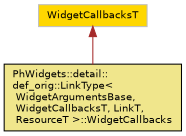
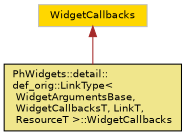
(93, 16) -> (93, 16)
